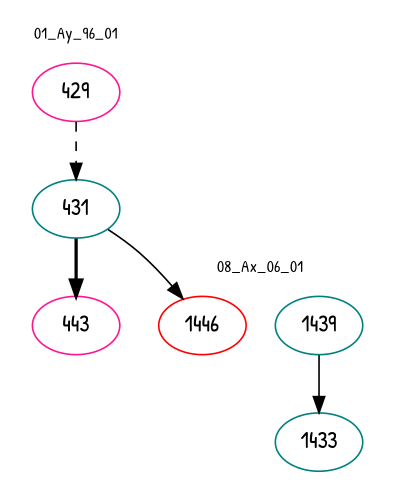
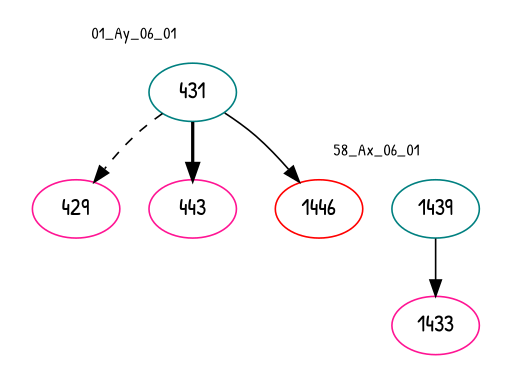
(76, 35) -> (134, 35)
(76, 143) -> (131, 139)
(261, 268) -> (377, 151)
(319, 442) -> (436, 326)
